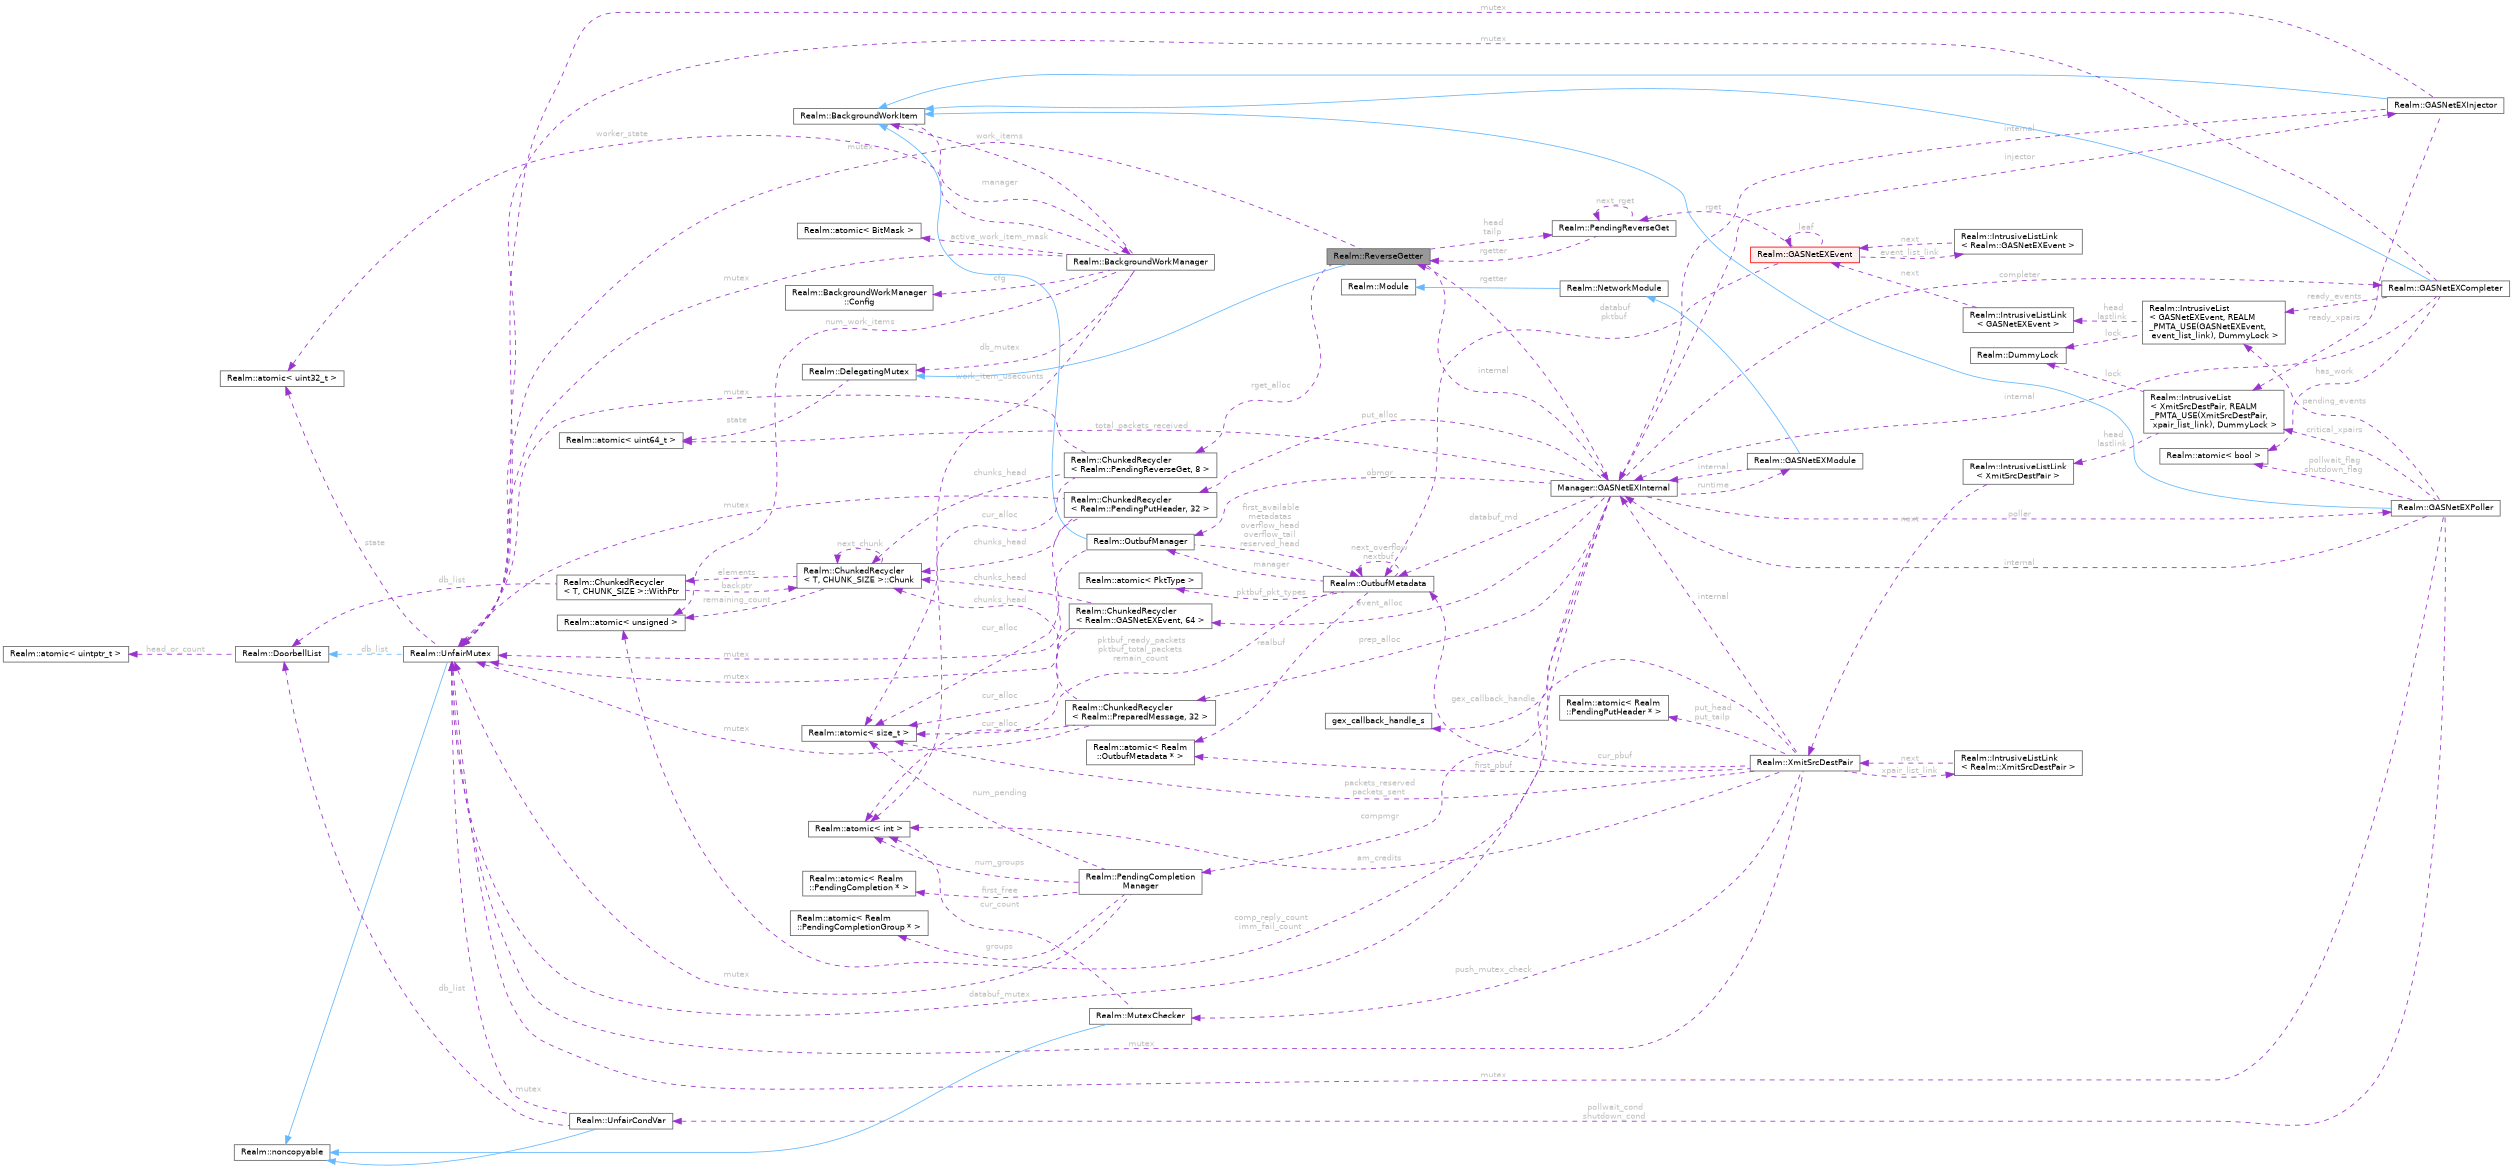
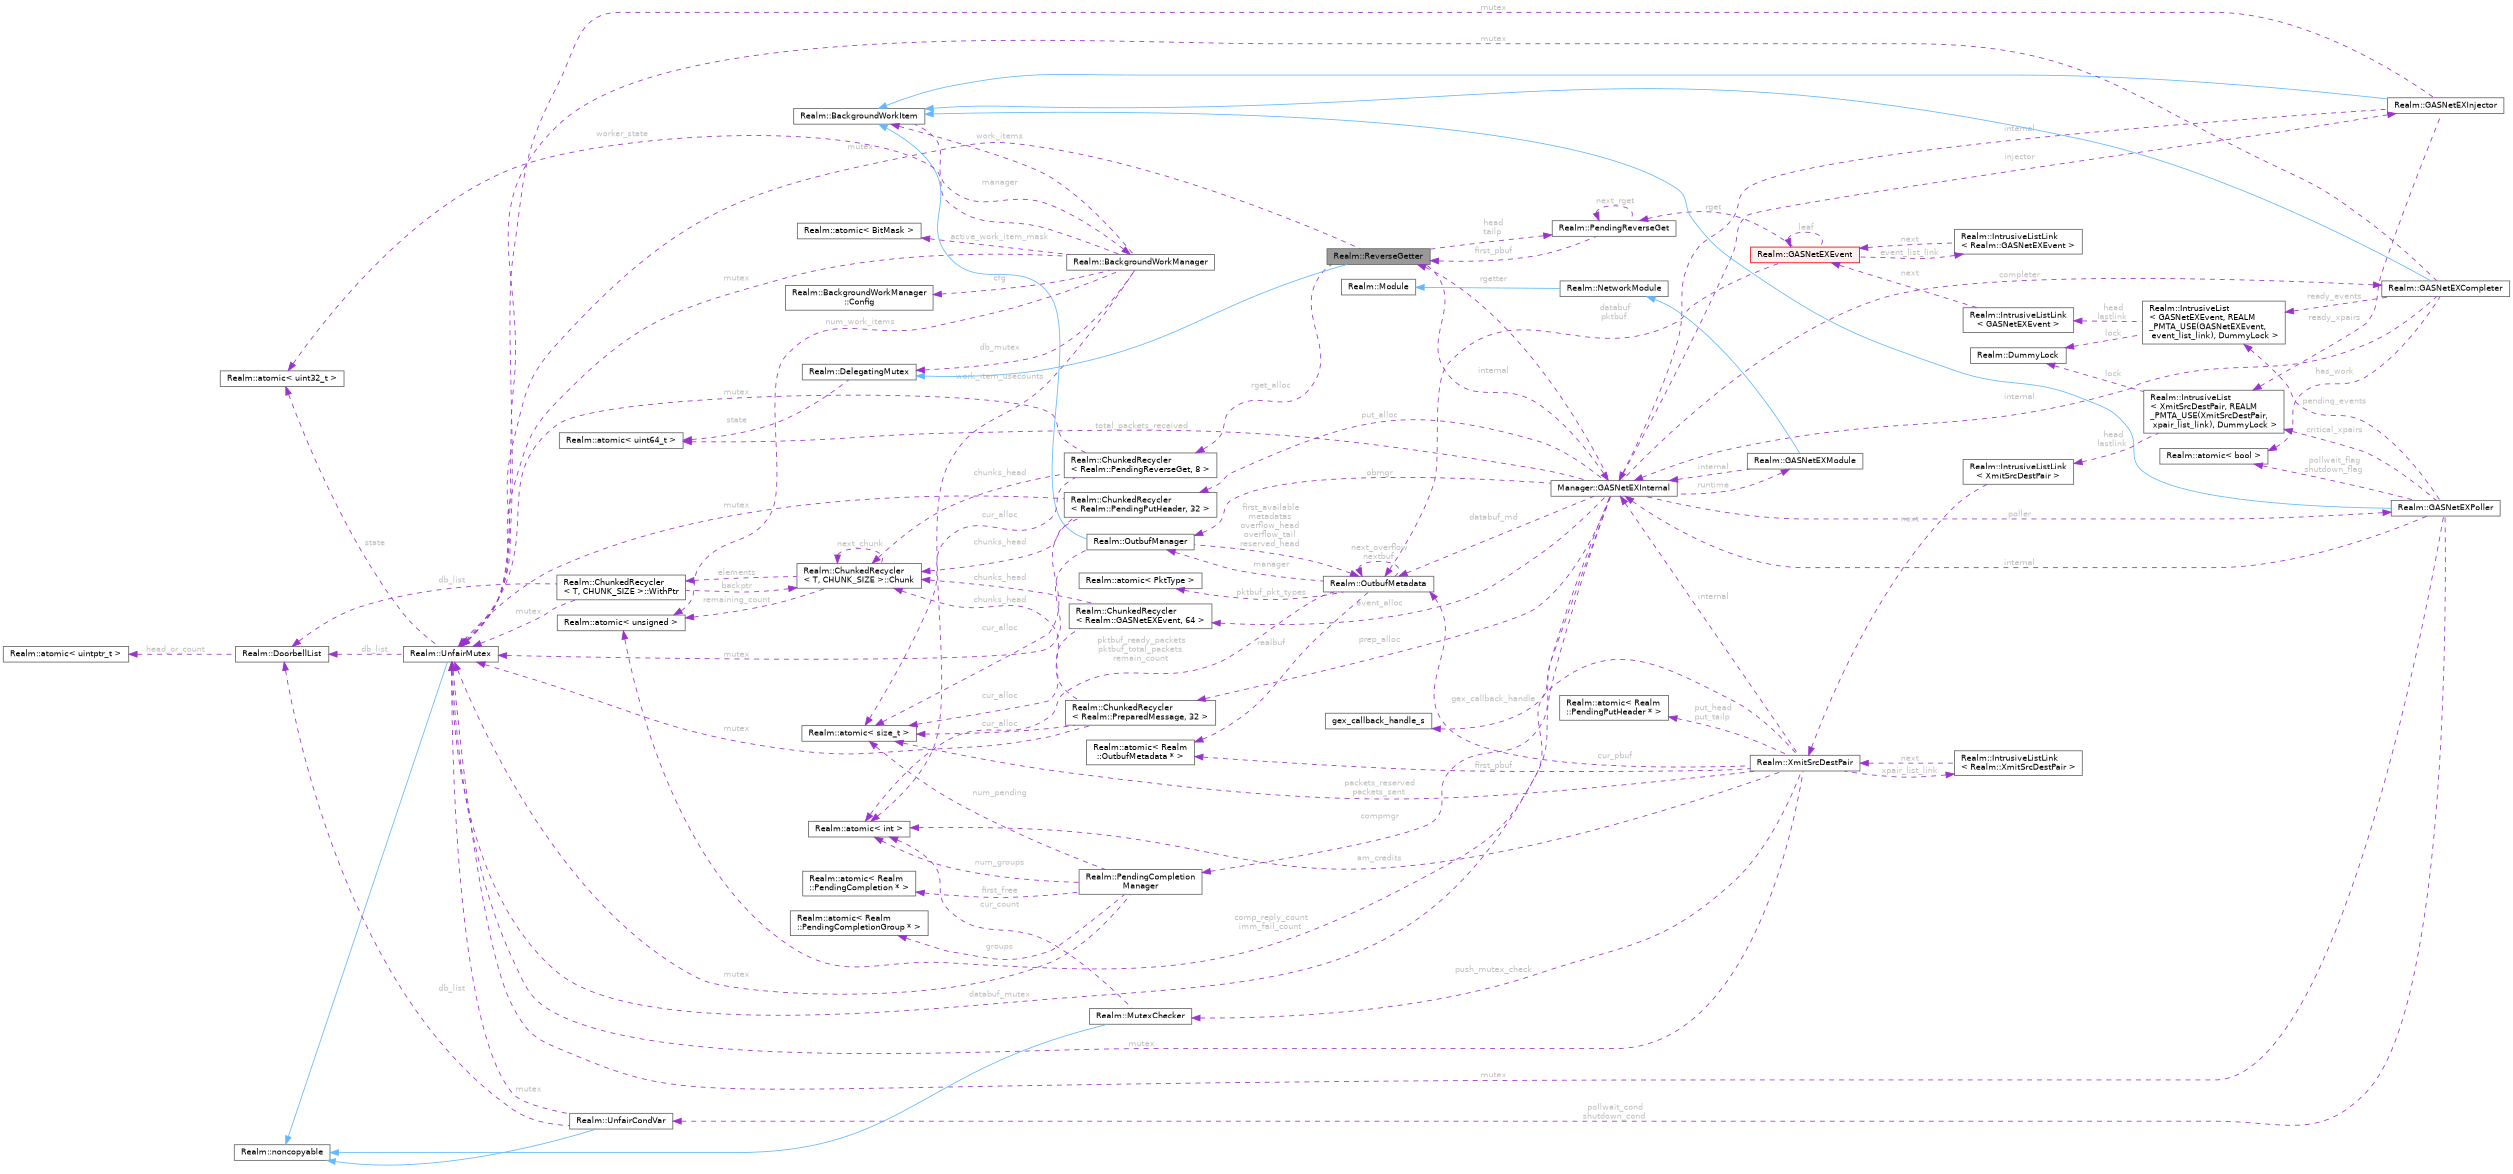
(1492, 251) -> (1492, 251)
(370, 654) -> (370, 654)
(797, 682) -> (529, 623)
